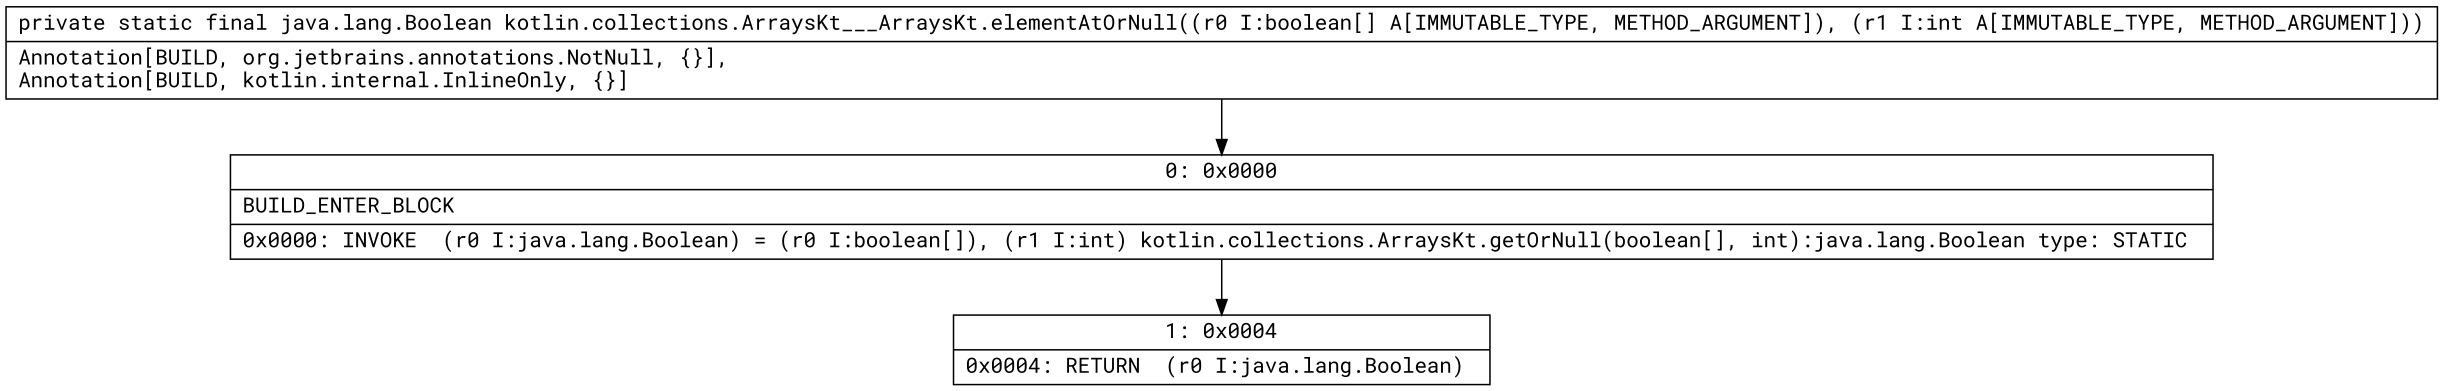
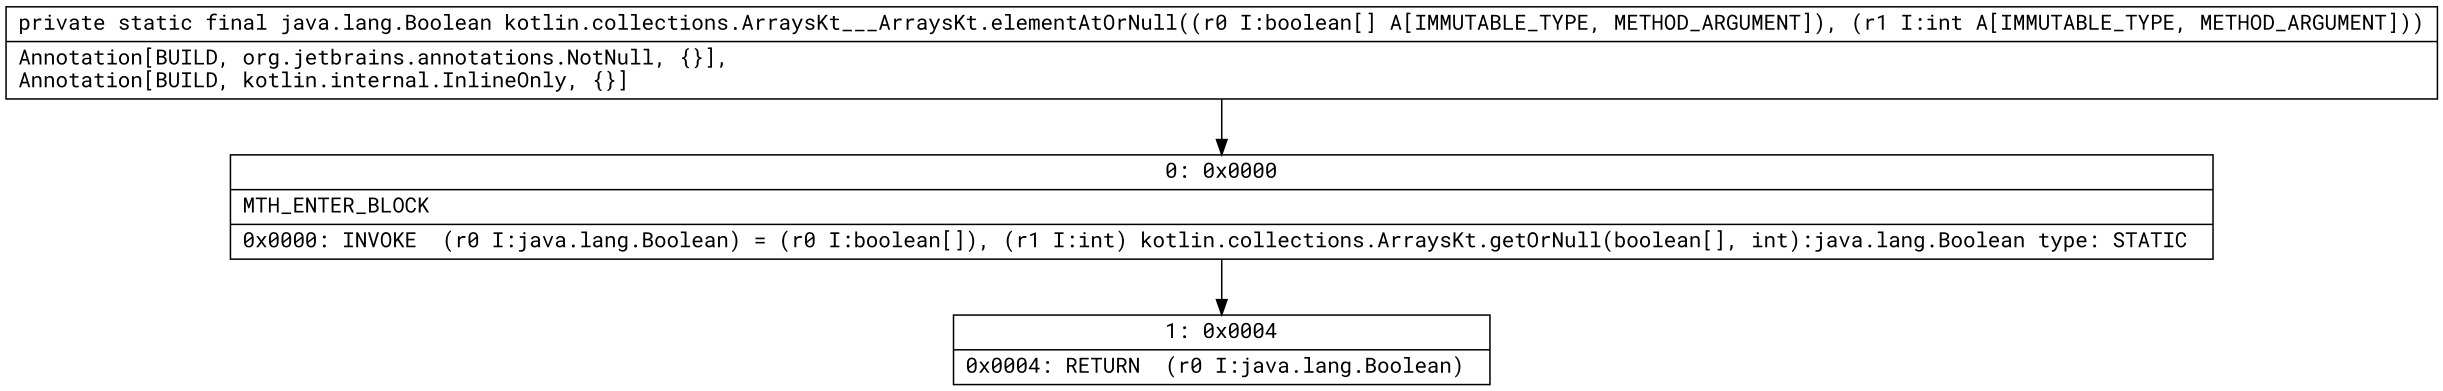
(349, 206) -> (336, 206)
